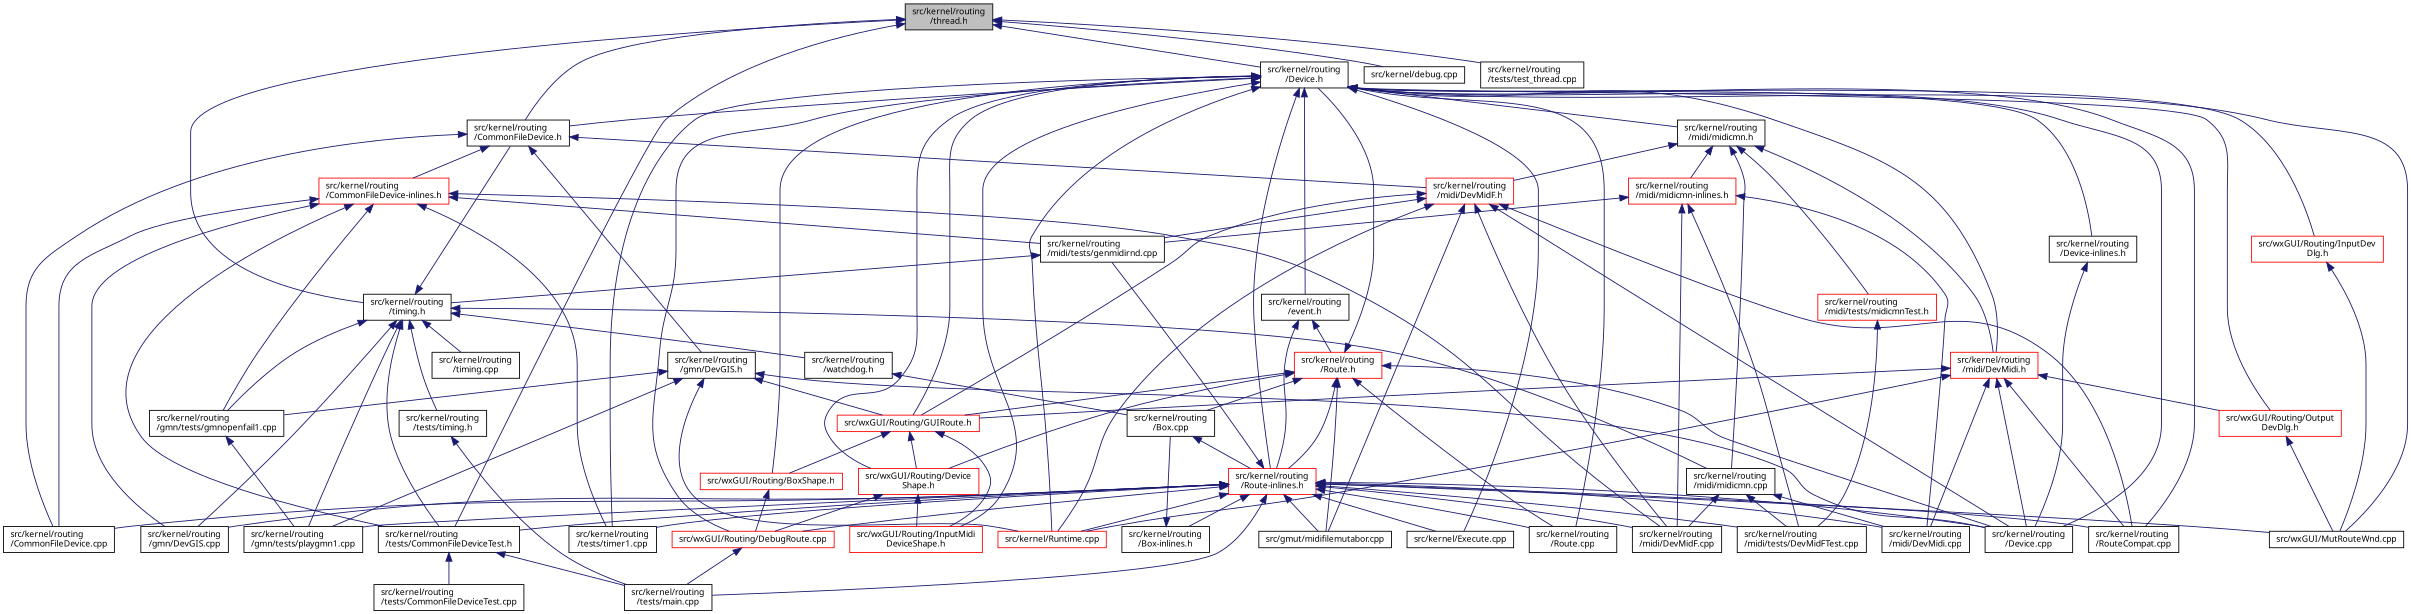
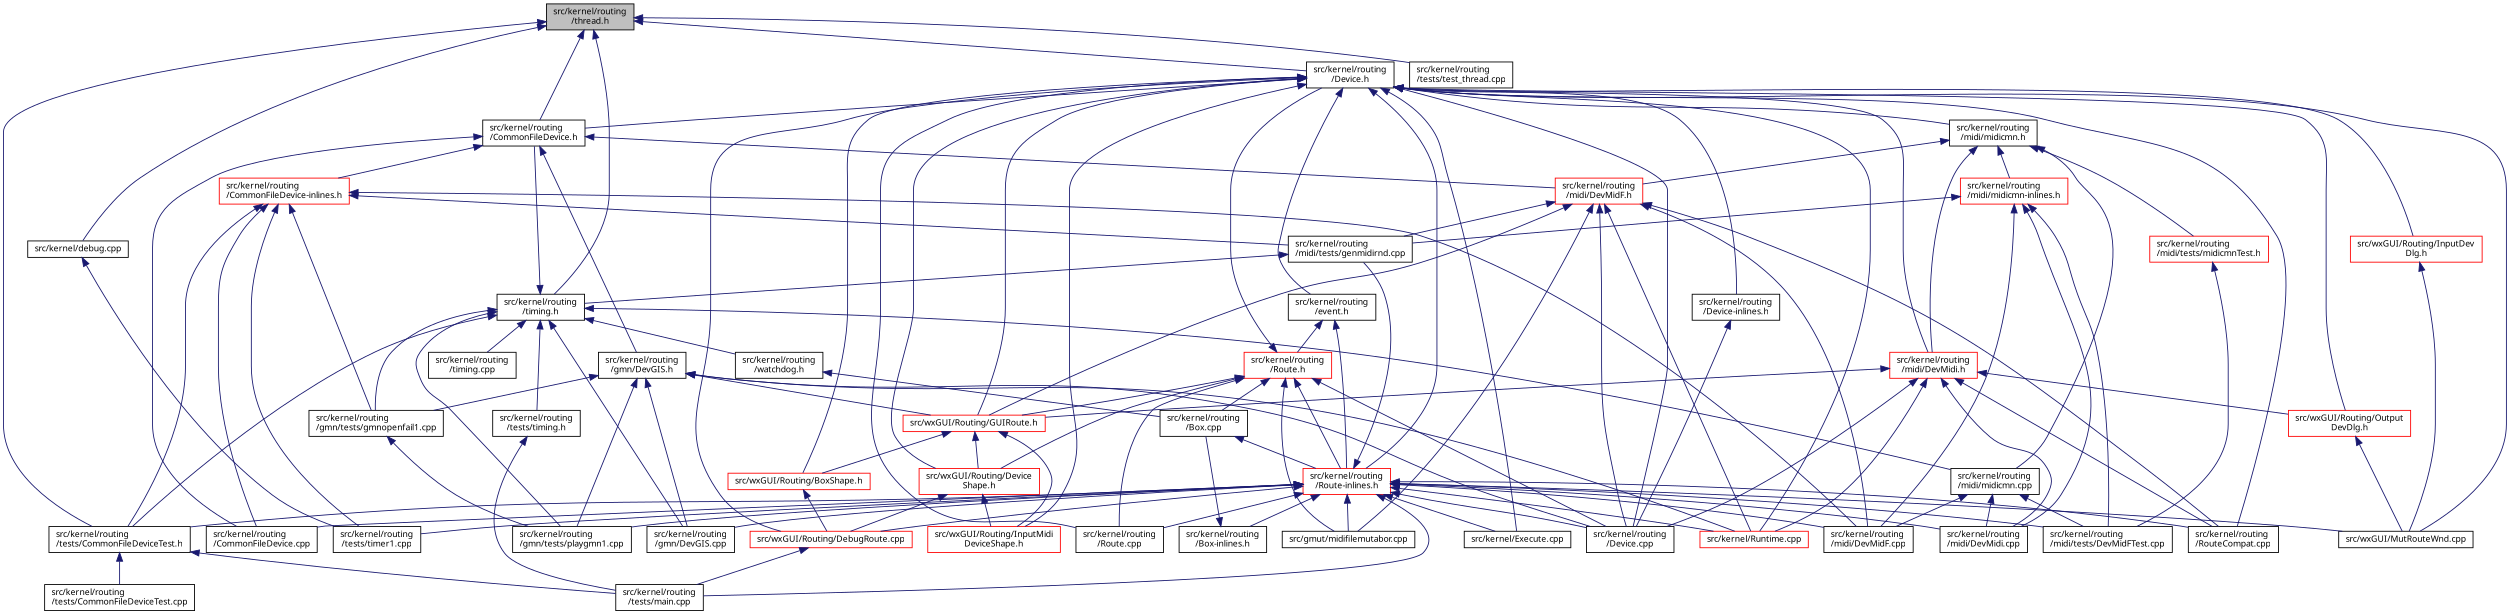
(758, 103) -> (191, 416)
(92, 306) -> (668, 457)
